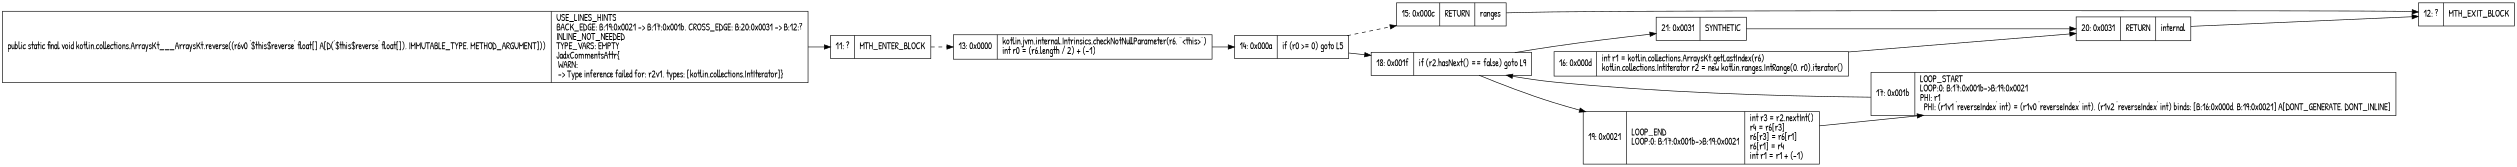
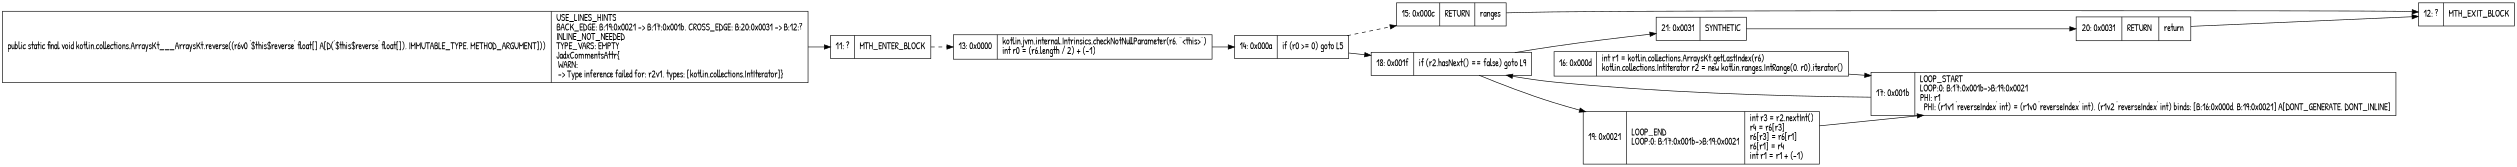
(2173, 29) -> (2174, 29)
(1959, 43) -> (1857, 75)
